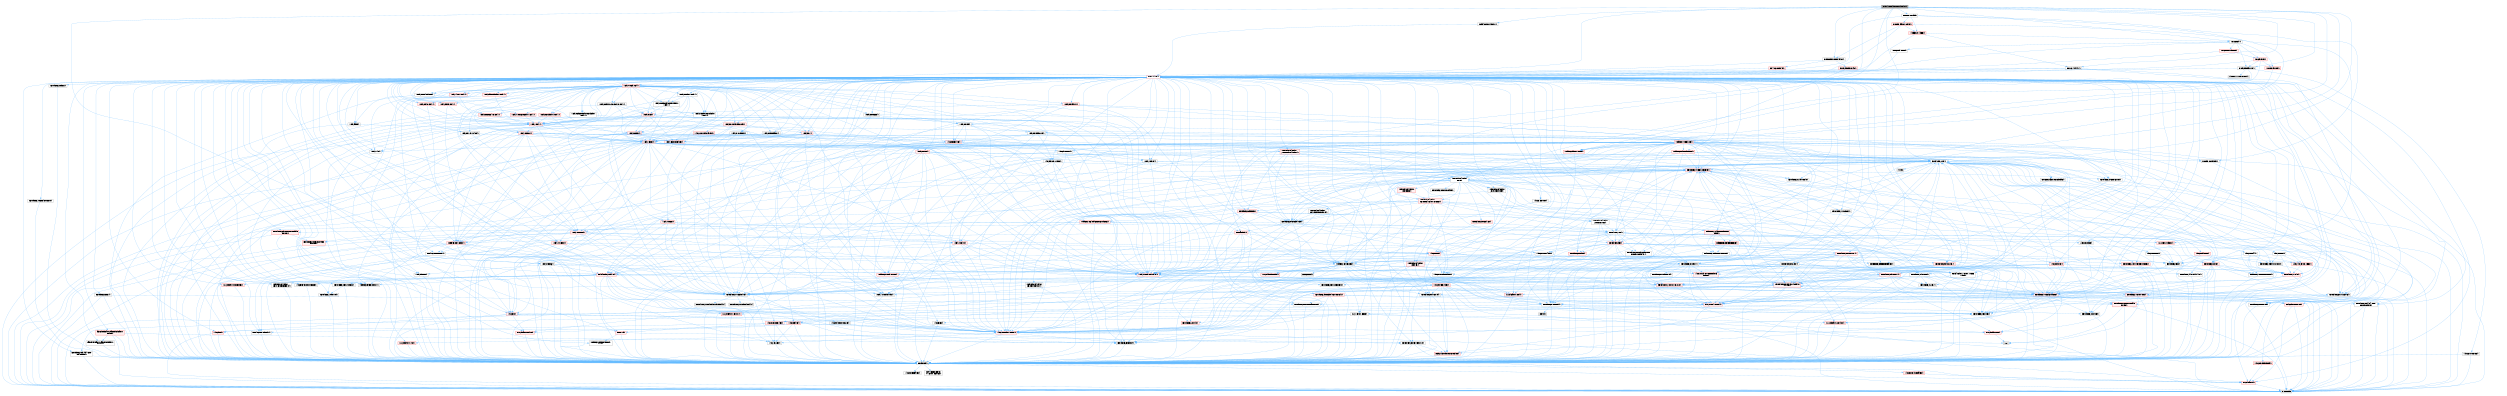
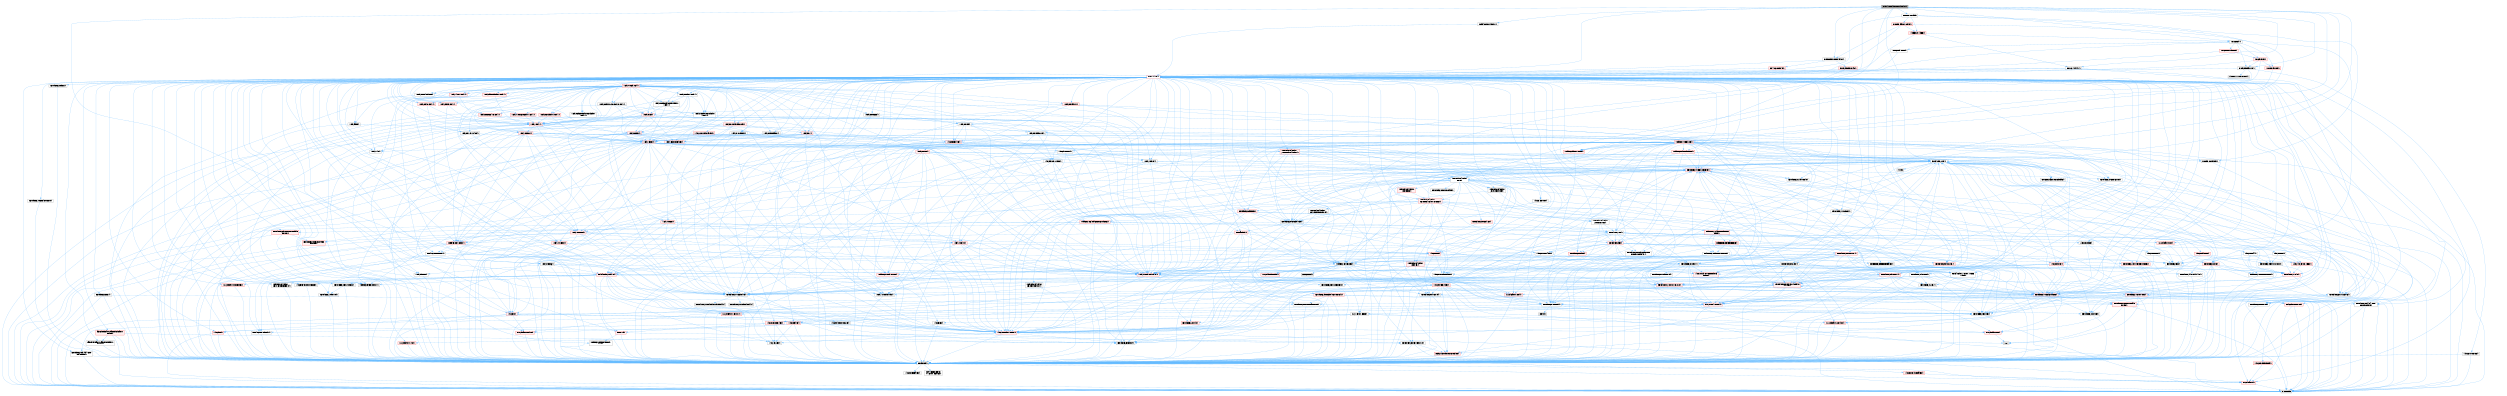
(2166, 243) -> (2166, 243)
